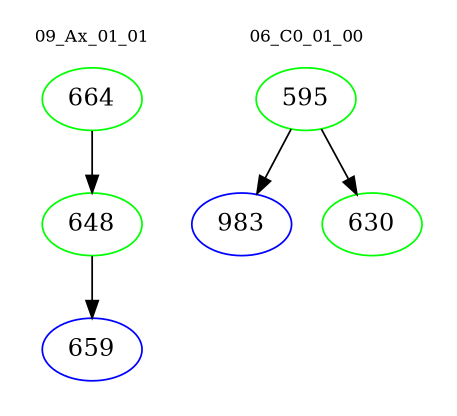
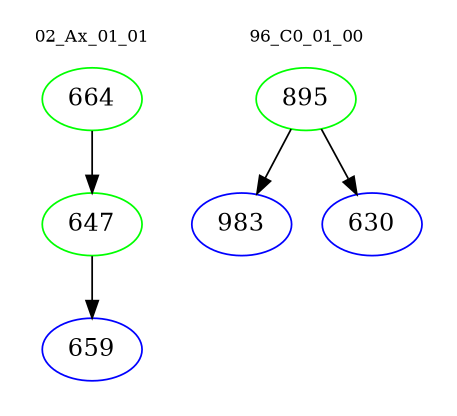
(92, 37) -> (92, 37)
(307, 37) -> (307, 37)
(306, 99) -> (306, 99)
(92, 224) -> (92, 224)
(372, 224) -> (372, 224)
